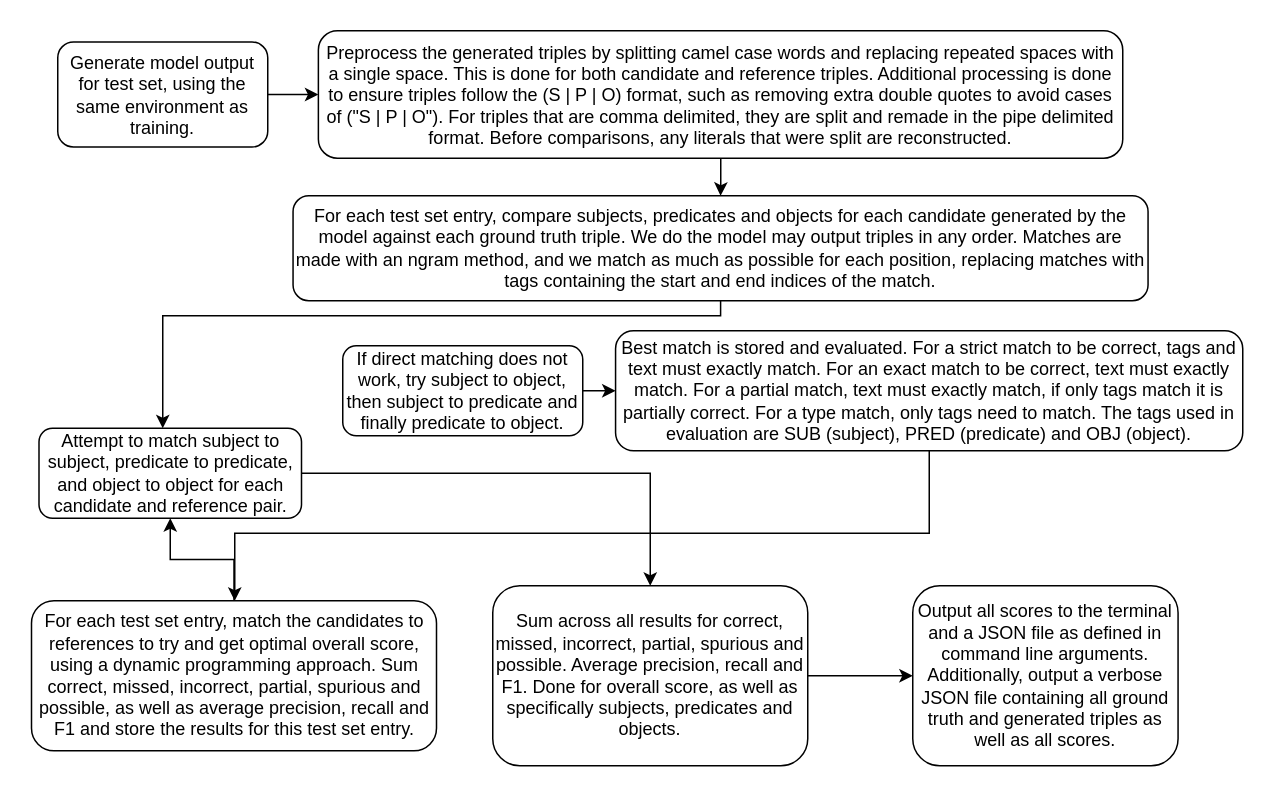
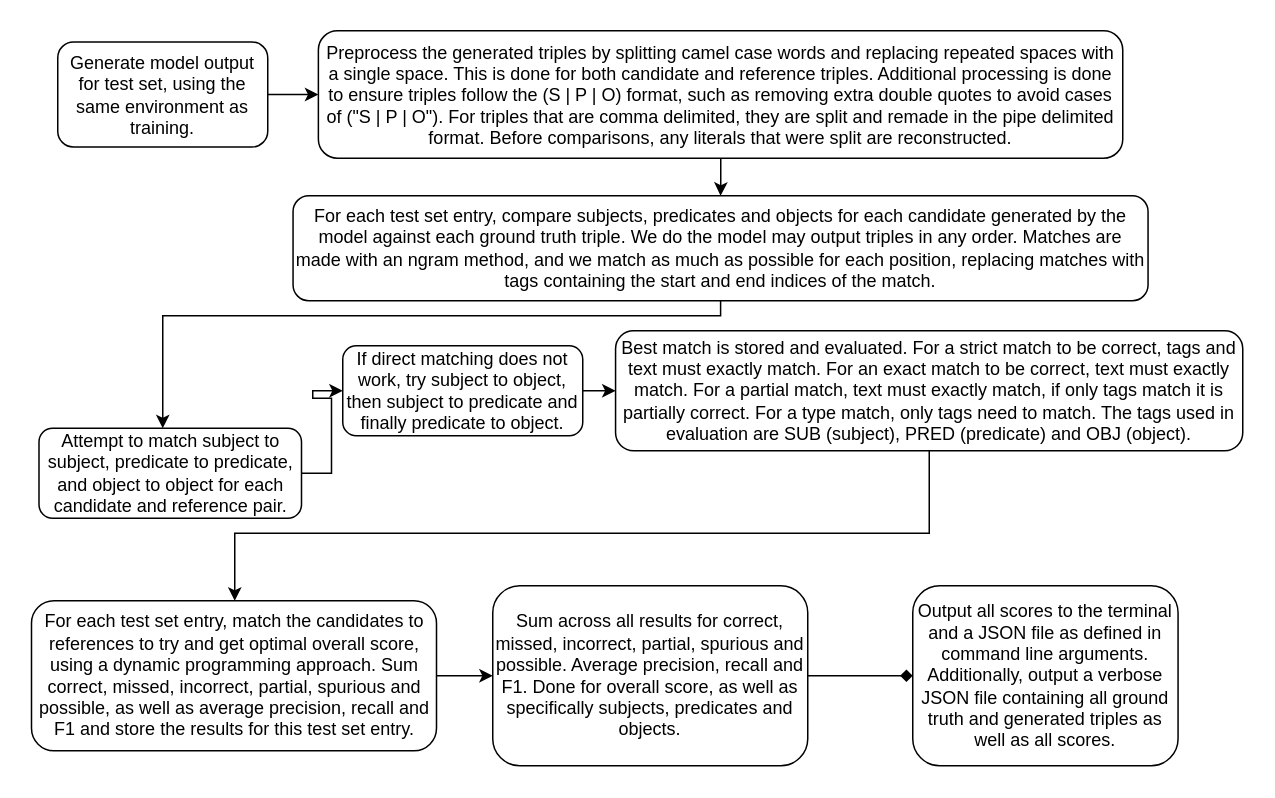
(540, 473) -> (332, 414)
(185, 560) -> (463, 676)
(901, 676) -> (900, 676)
